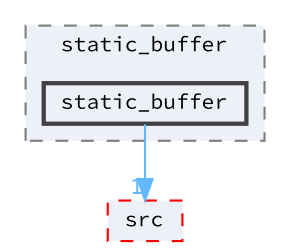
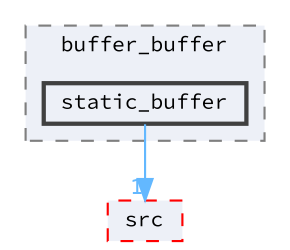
(145, 46) -> (145, 46)
